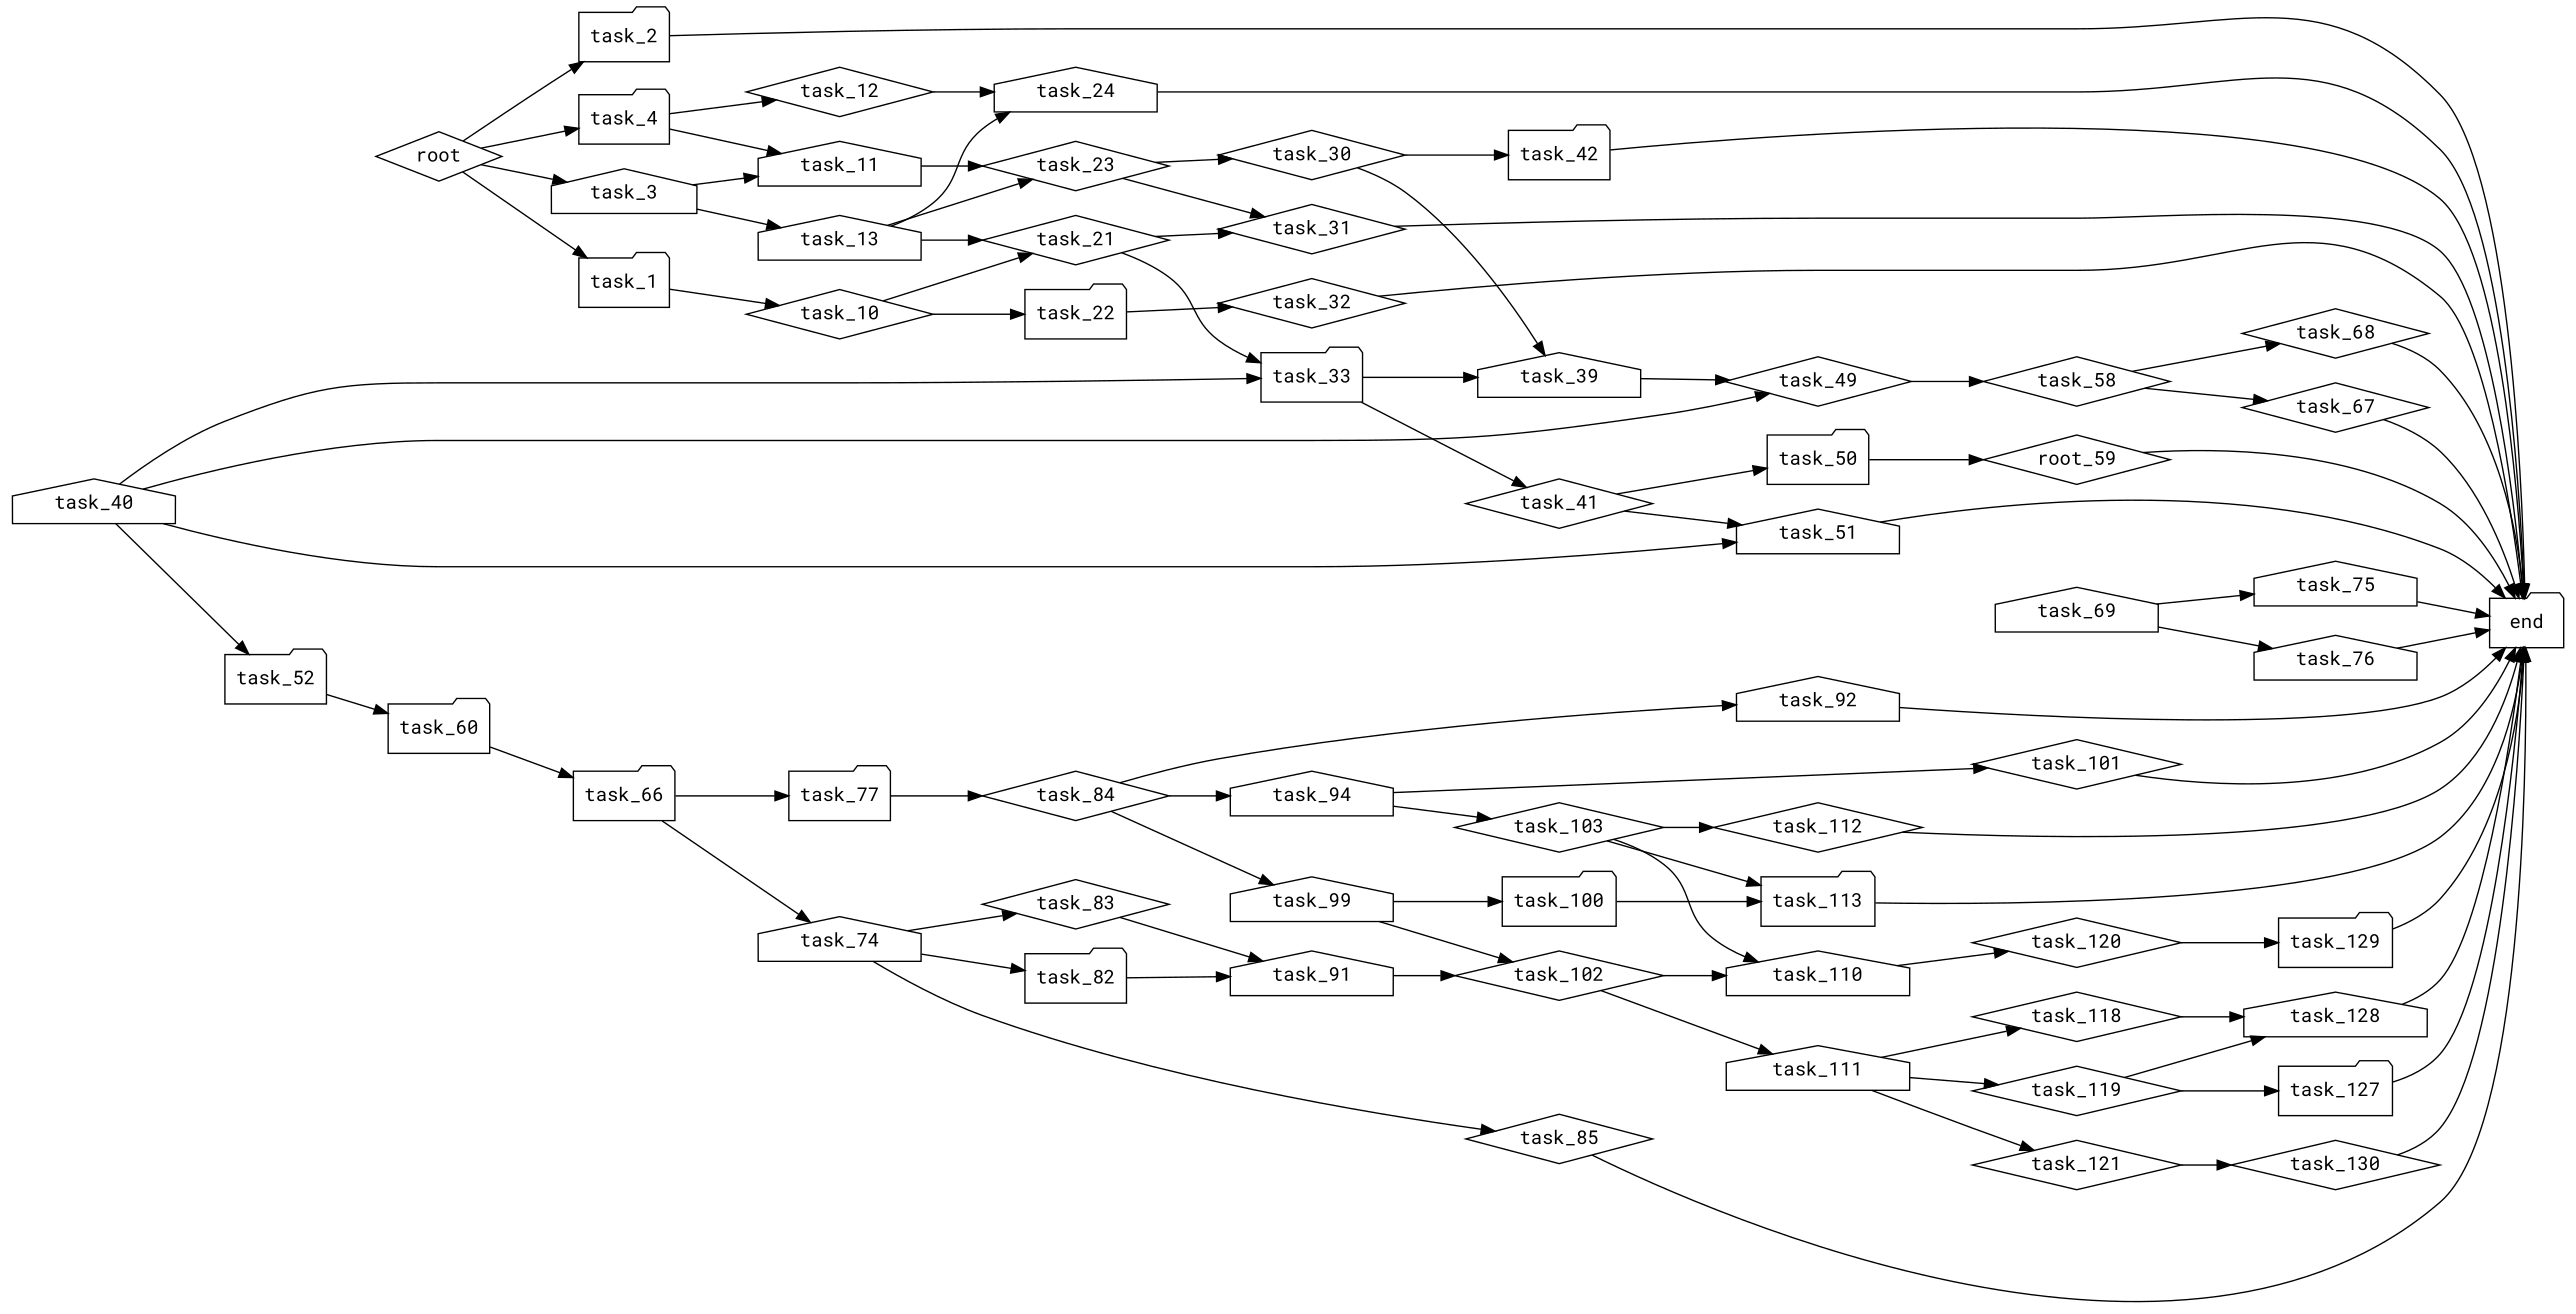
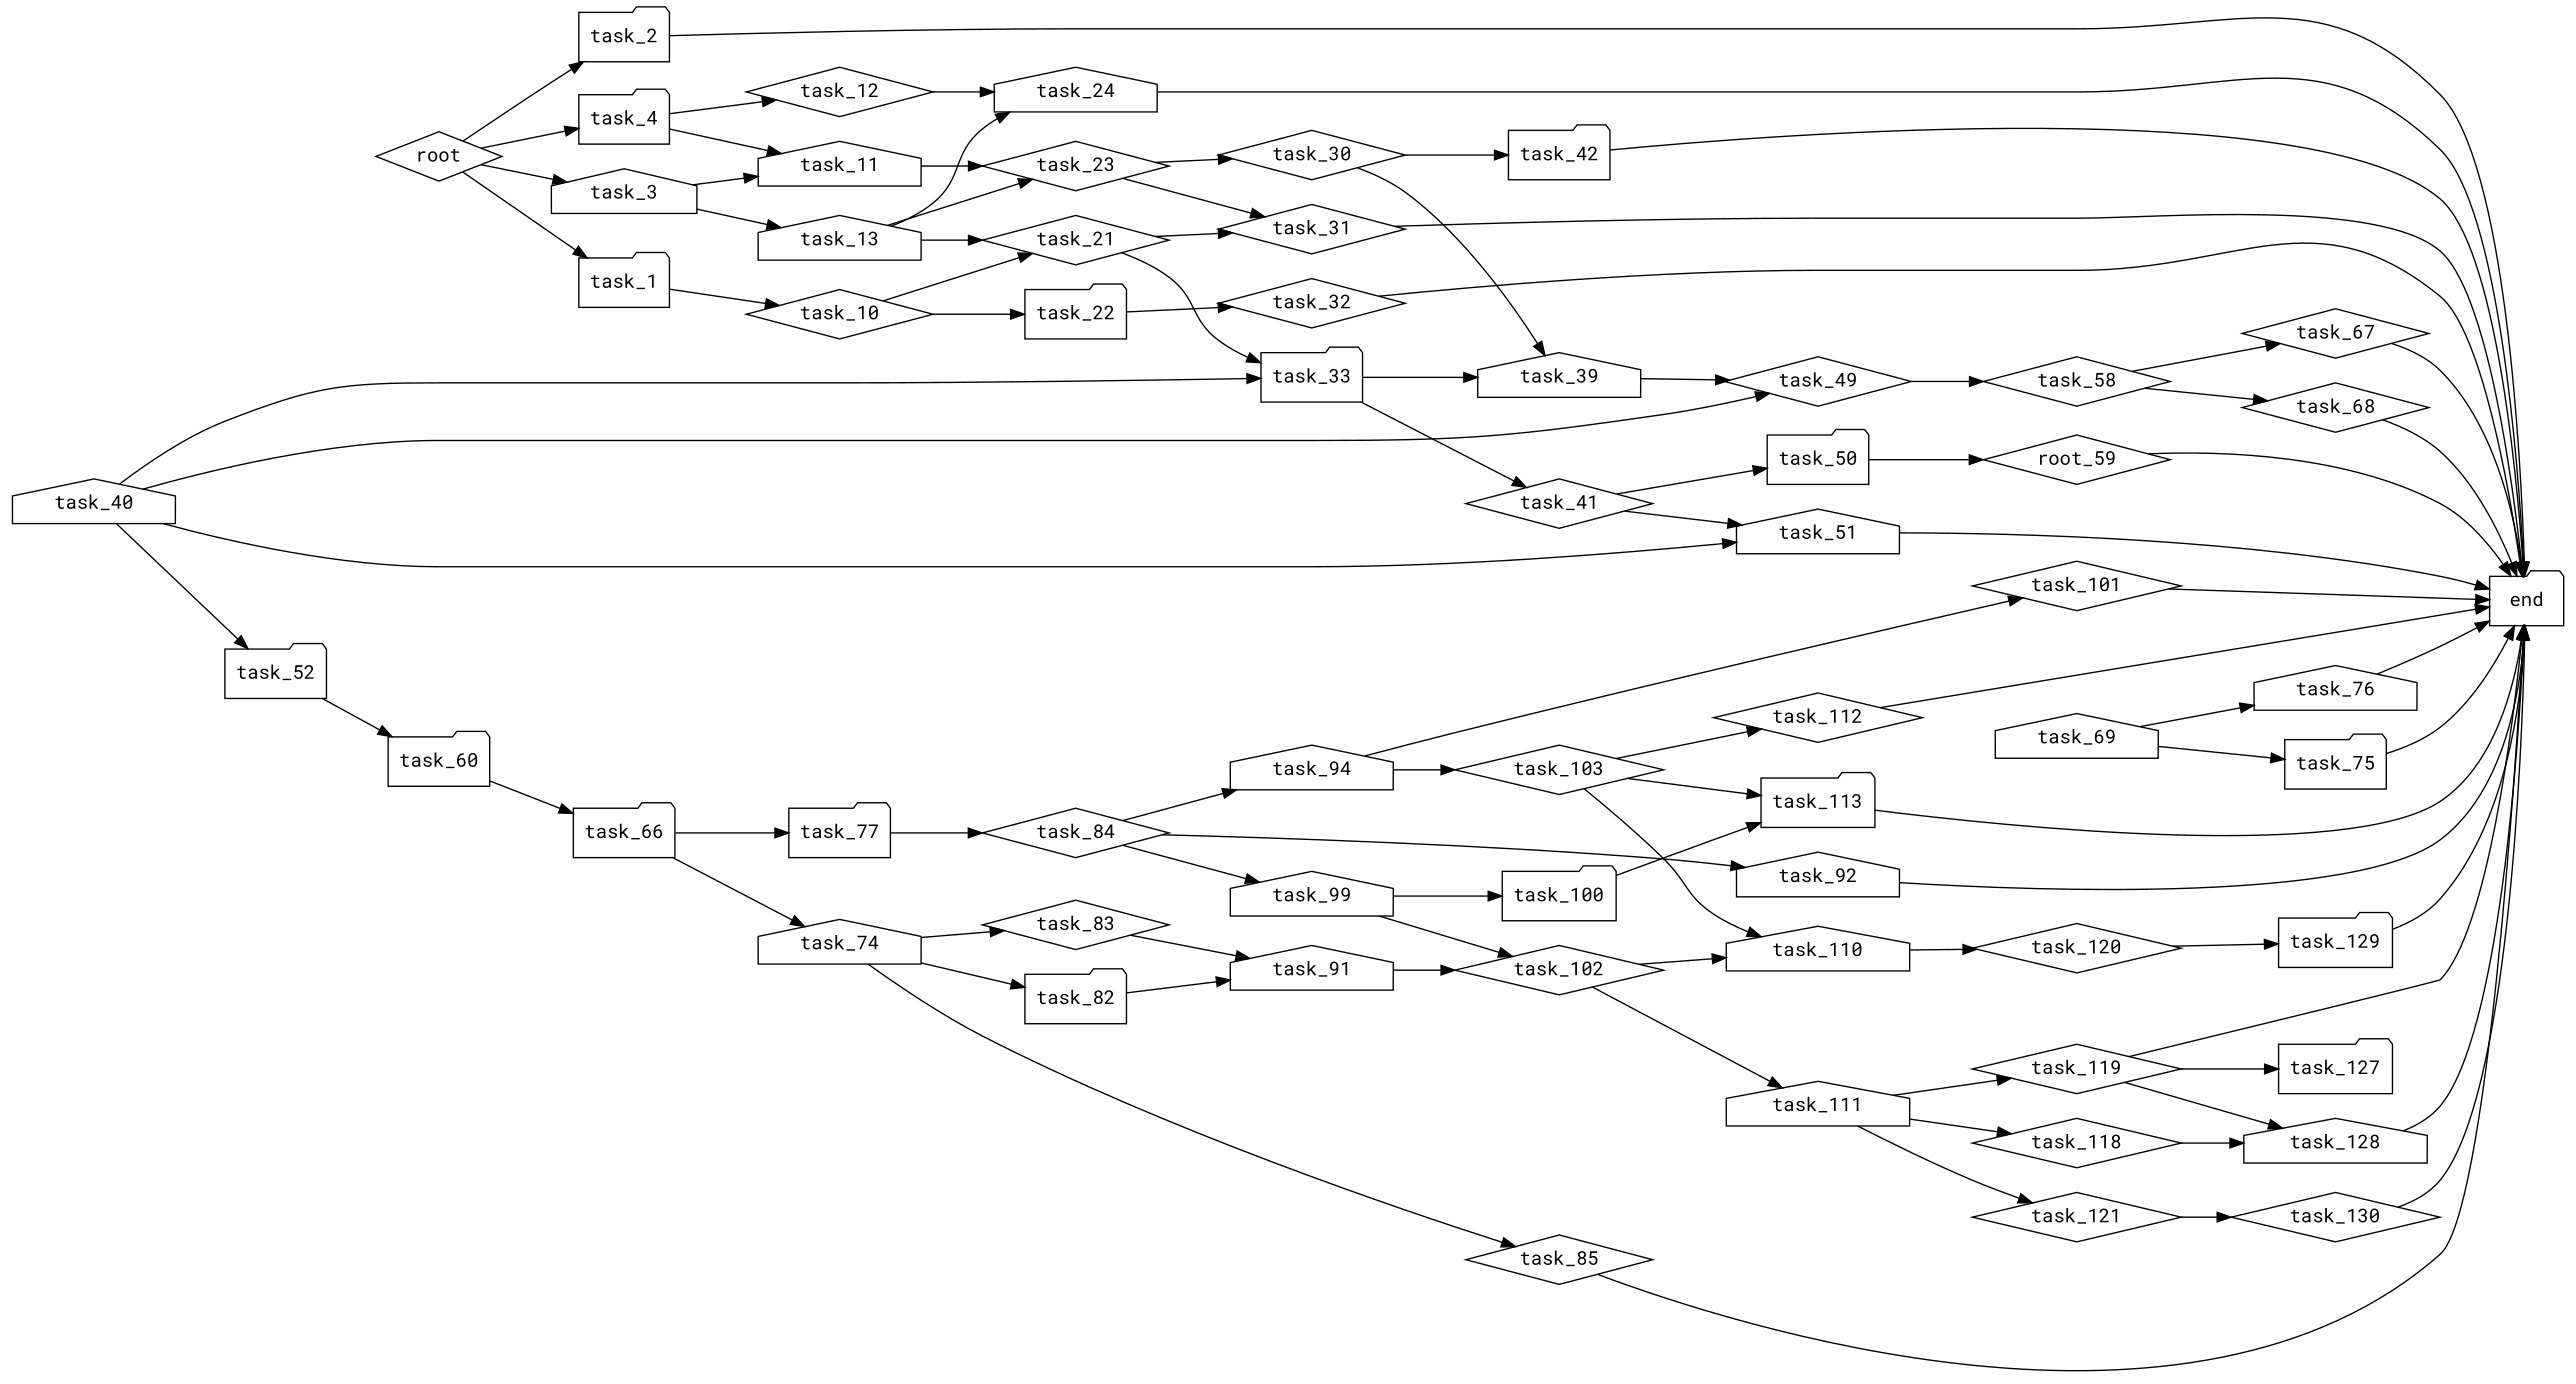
(2336, 586) -> (2336, 764)
(2494, 890) -> (2449, 966)
